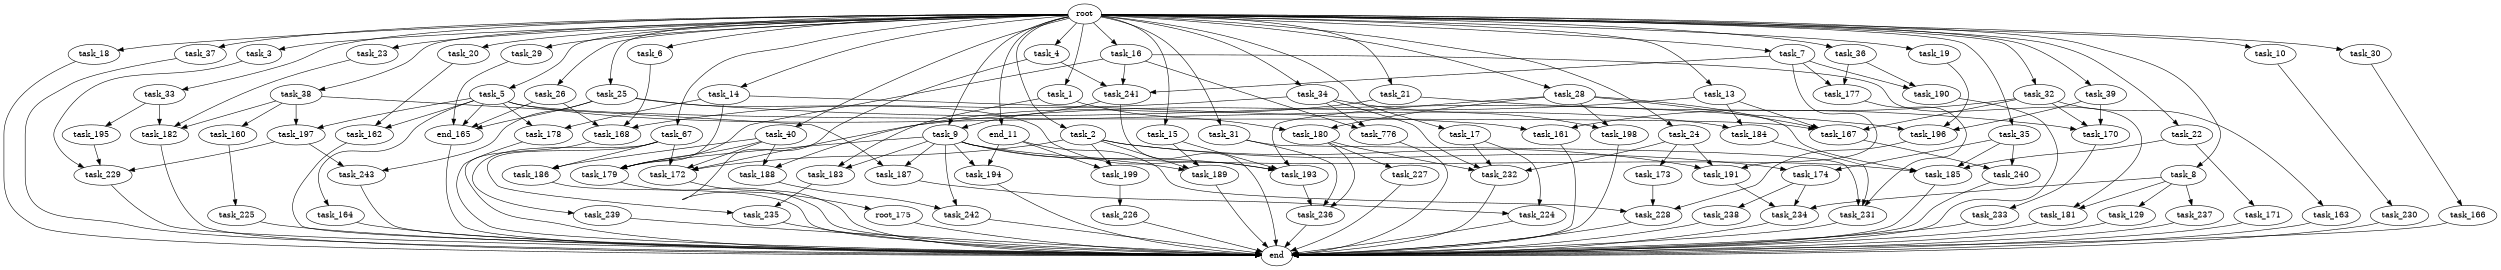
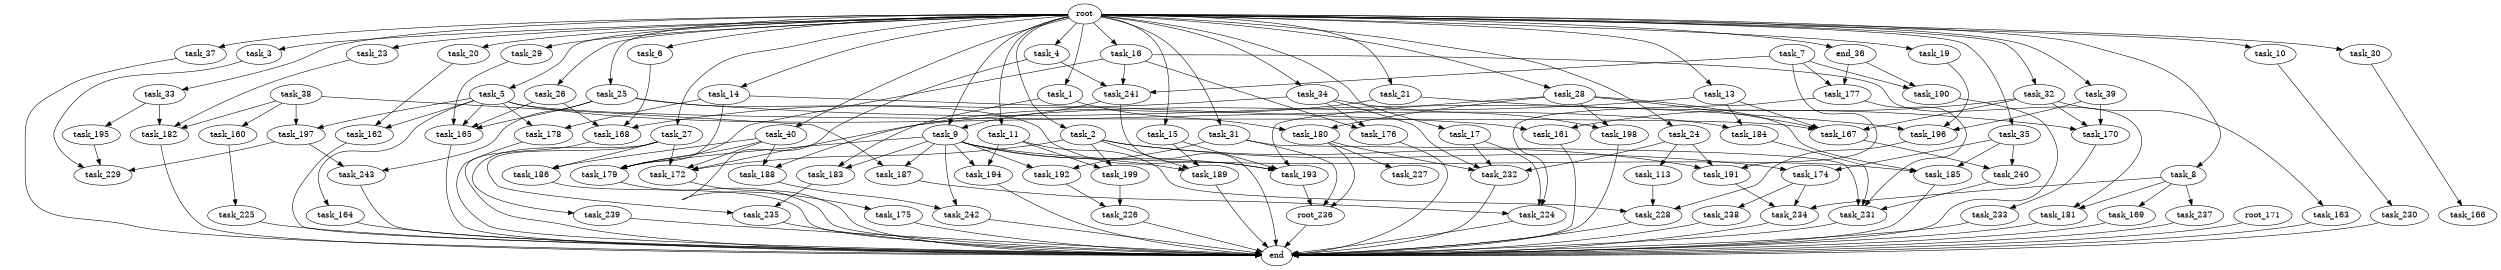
(691, 24) -> none
(1450, 29) -> none
(94, 54) -> none
(1850, 54) -> (1850, 54)
none -> (1619, 109)
(454, 135) -> (454, 135)
(677, 135) -> (677, 135)
(1004, 135) -> (1004, 135)
(1379, 135) -> (1379, 135)
(2187, 135) -> none
none -> (1052, 175)
(1653, 175) -> (1653, 175)
(893, 215) -> (893, 215)
(1315, 215) -> (1315, 215)
(2126, 215) -> (2126, 215)
(2263, 215) -> (2263, 215)
(1353, 224) -> none
(474, 242) -> none
(1873, 246) -> none
(1651, 247) -> (1915, 201)
